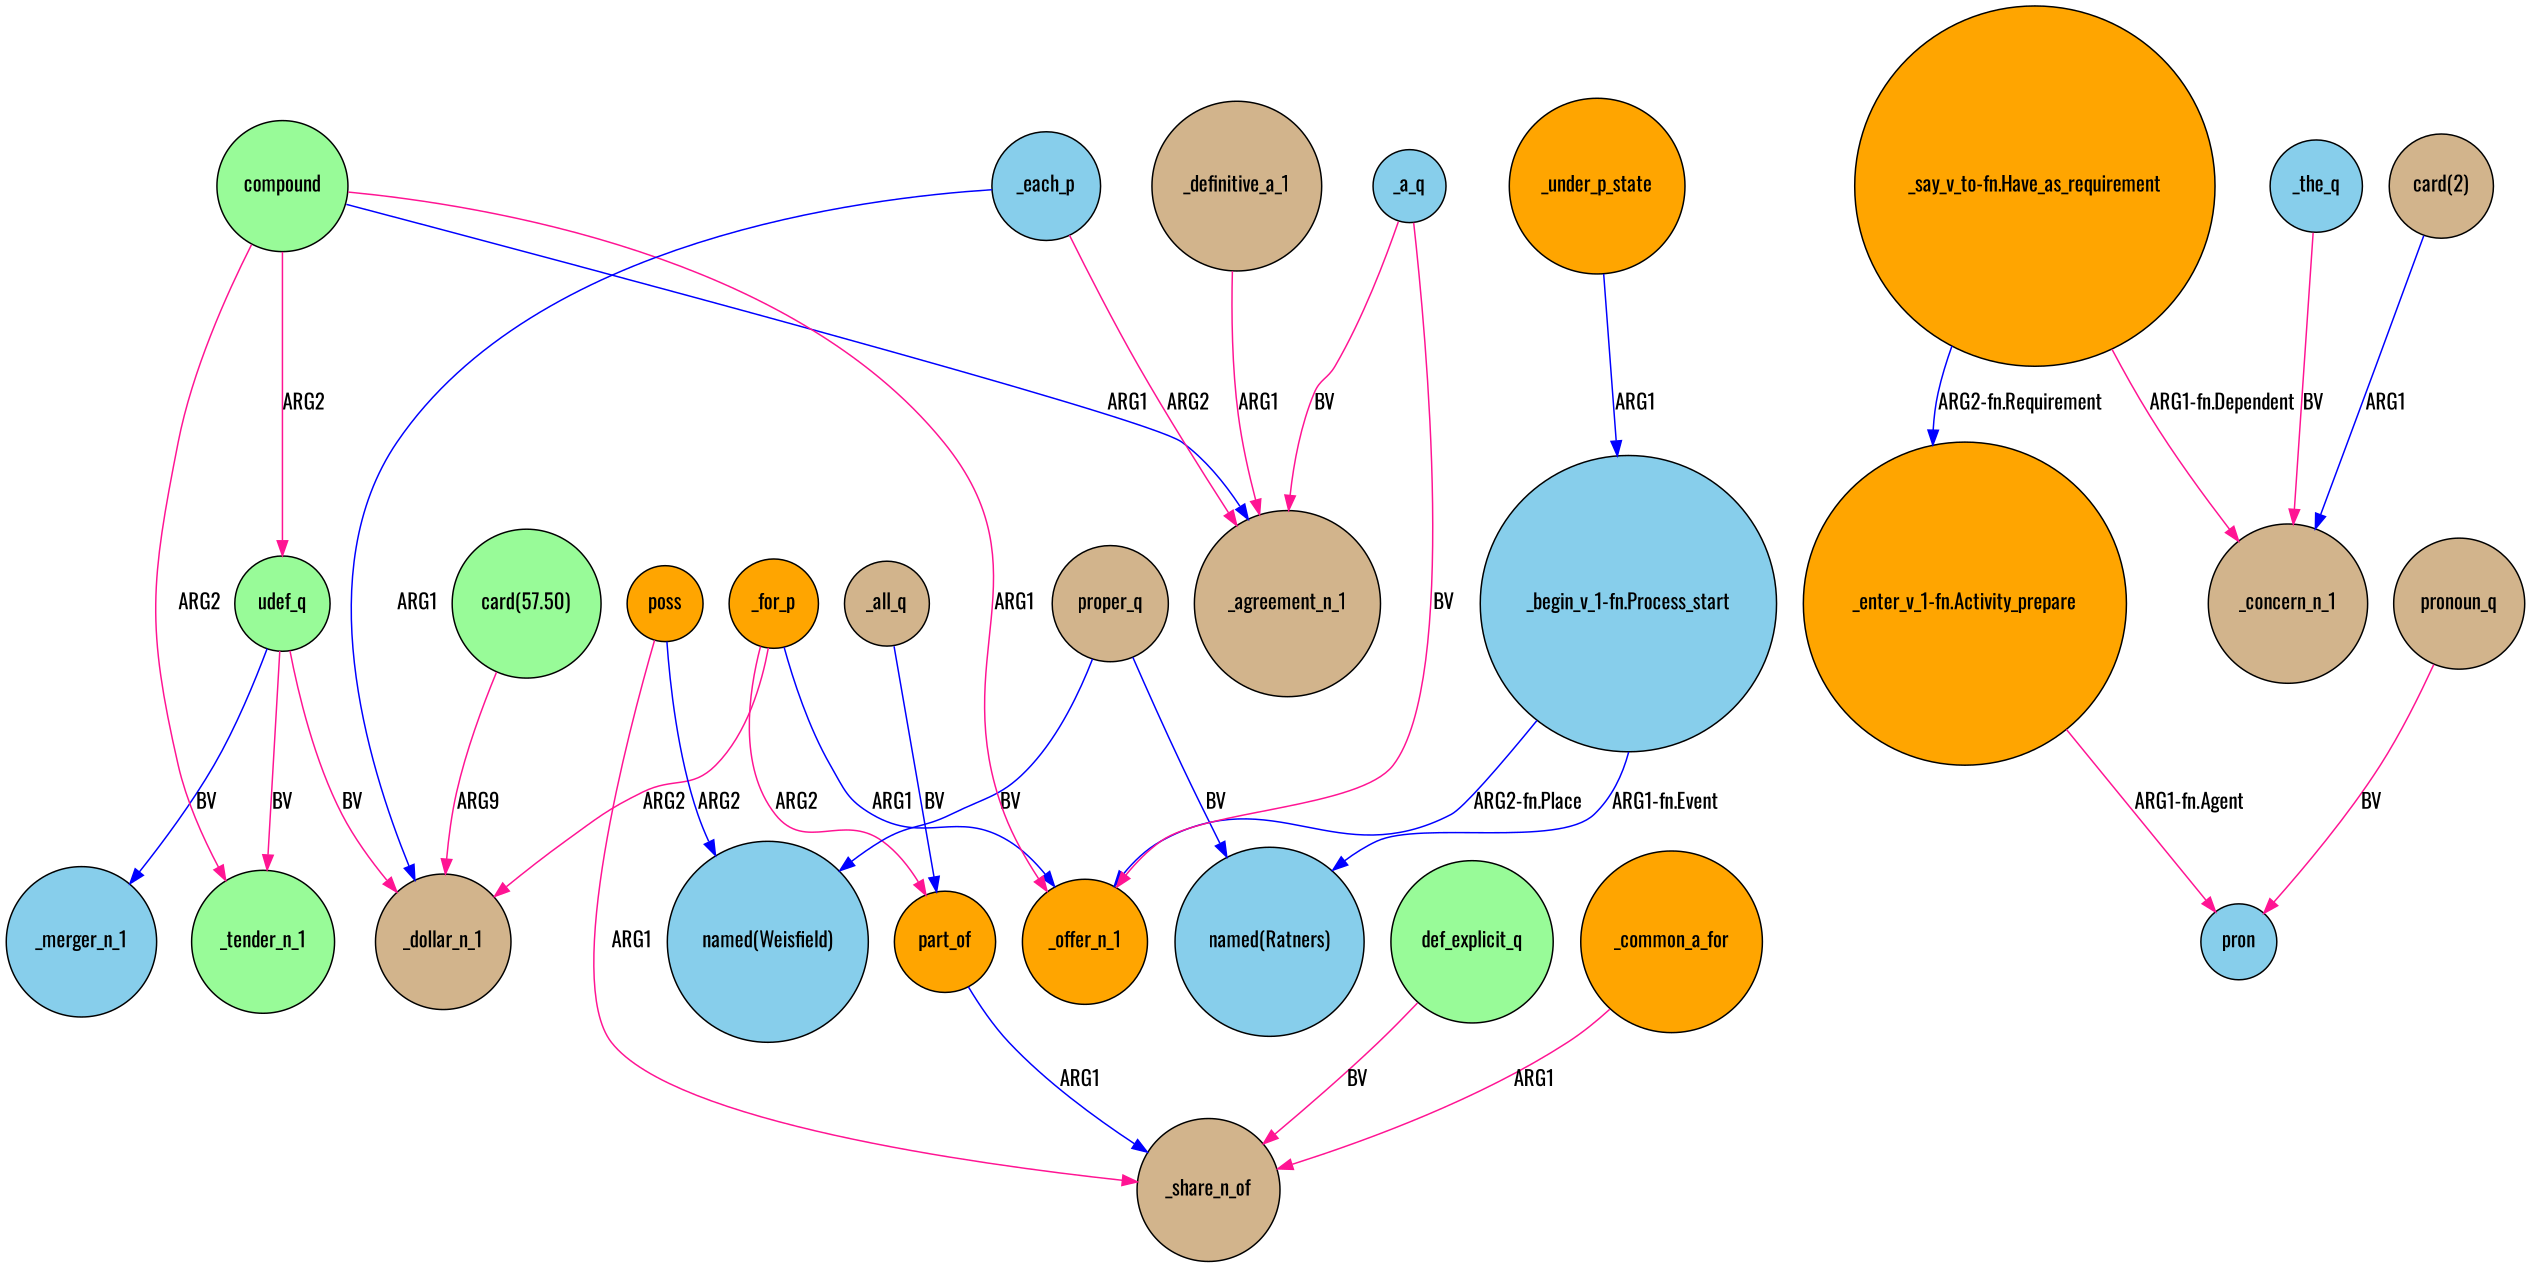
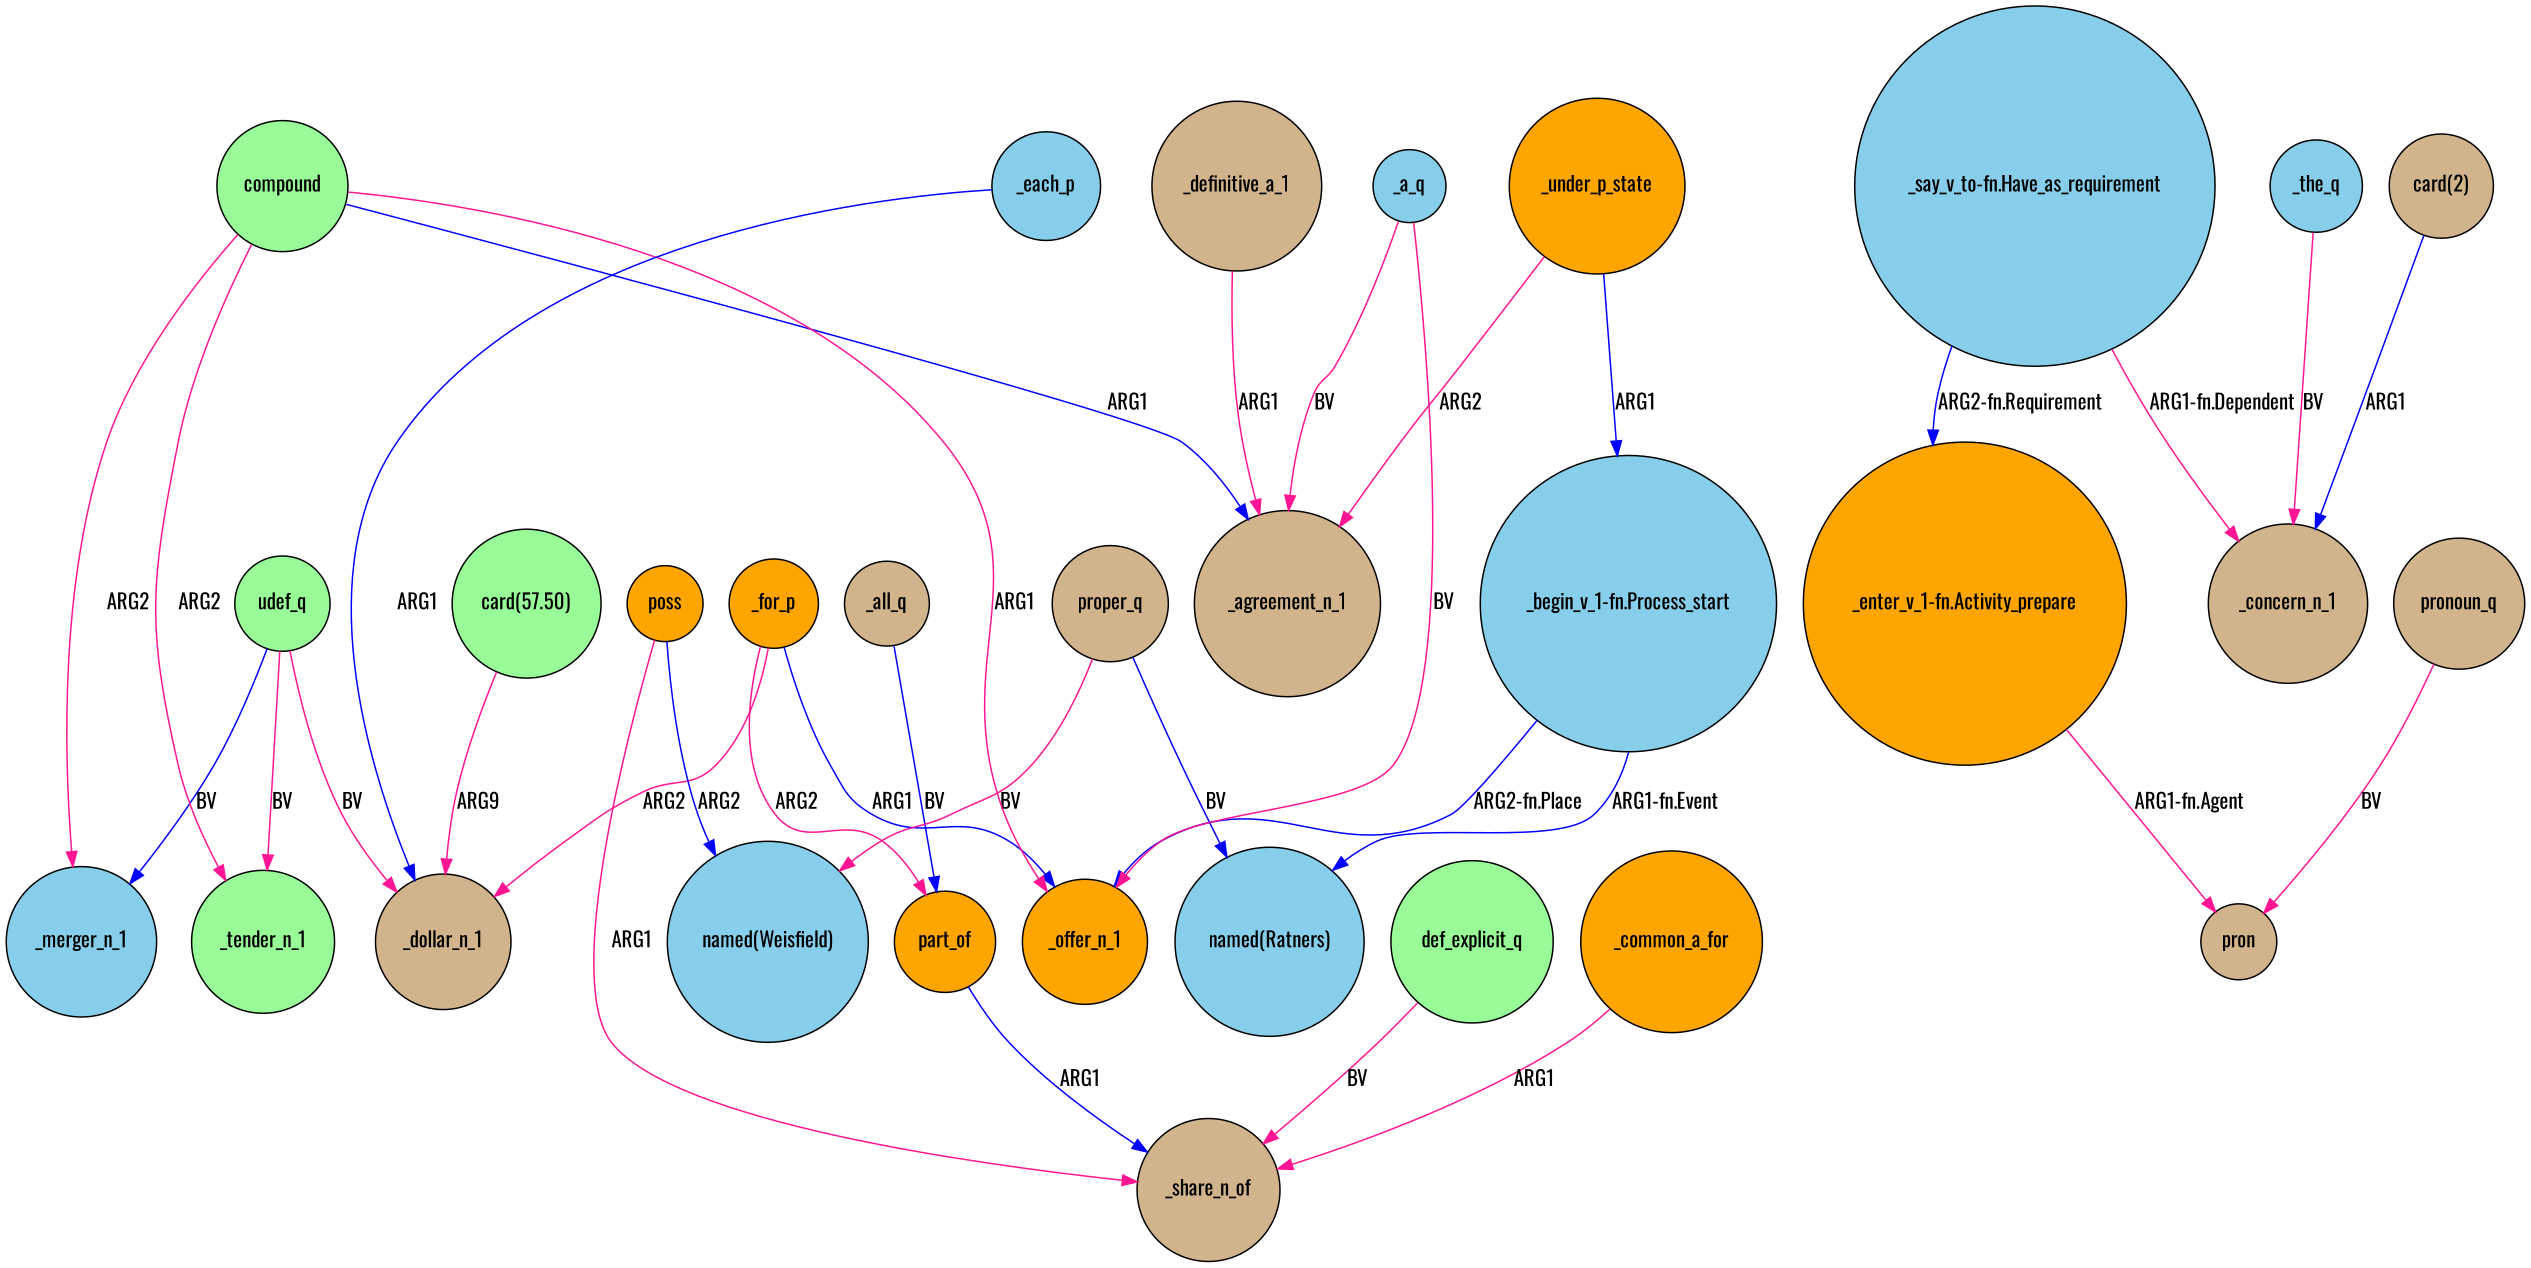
(2035, 186) -> (2035, 186)
(1145, 377) -> (1445, 385)
(282, 396) -> (86, 523)
(1007, 787) -> (1007, 787)
(2239, 942) -> (2239, 942)
